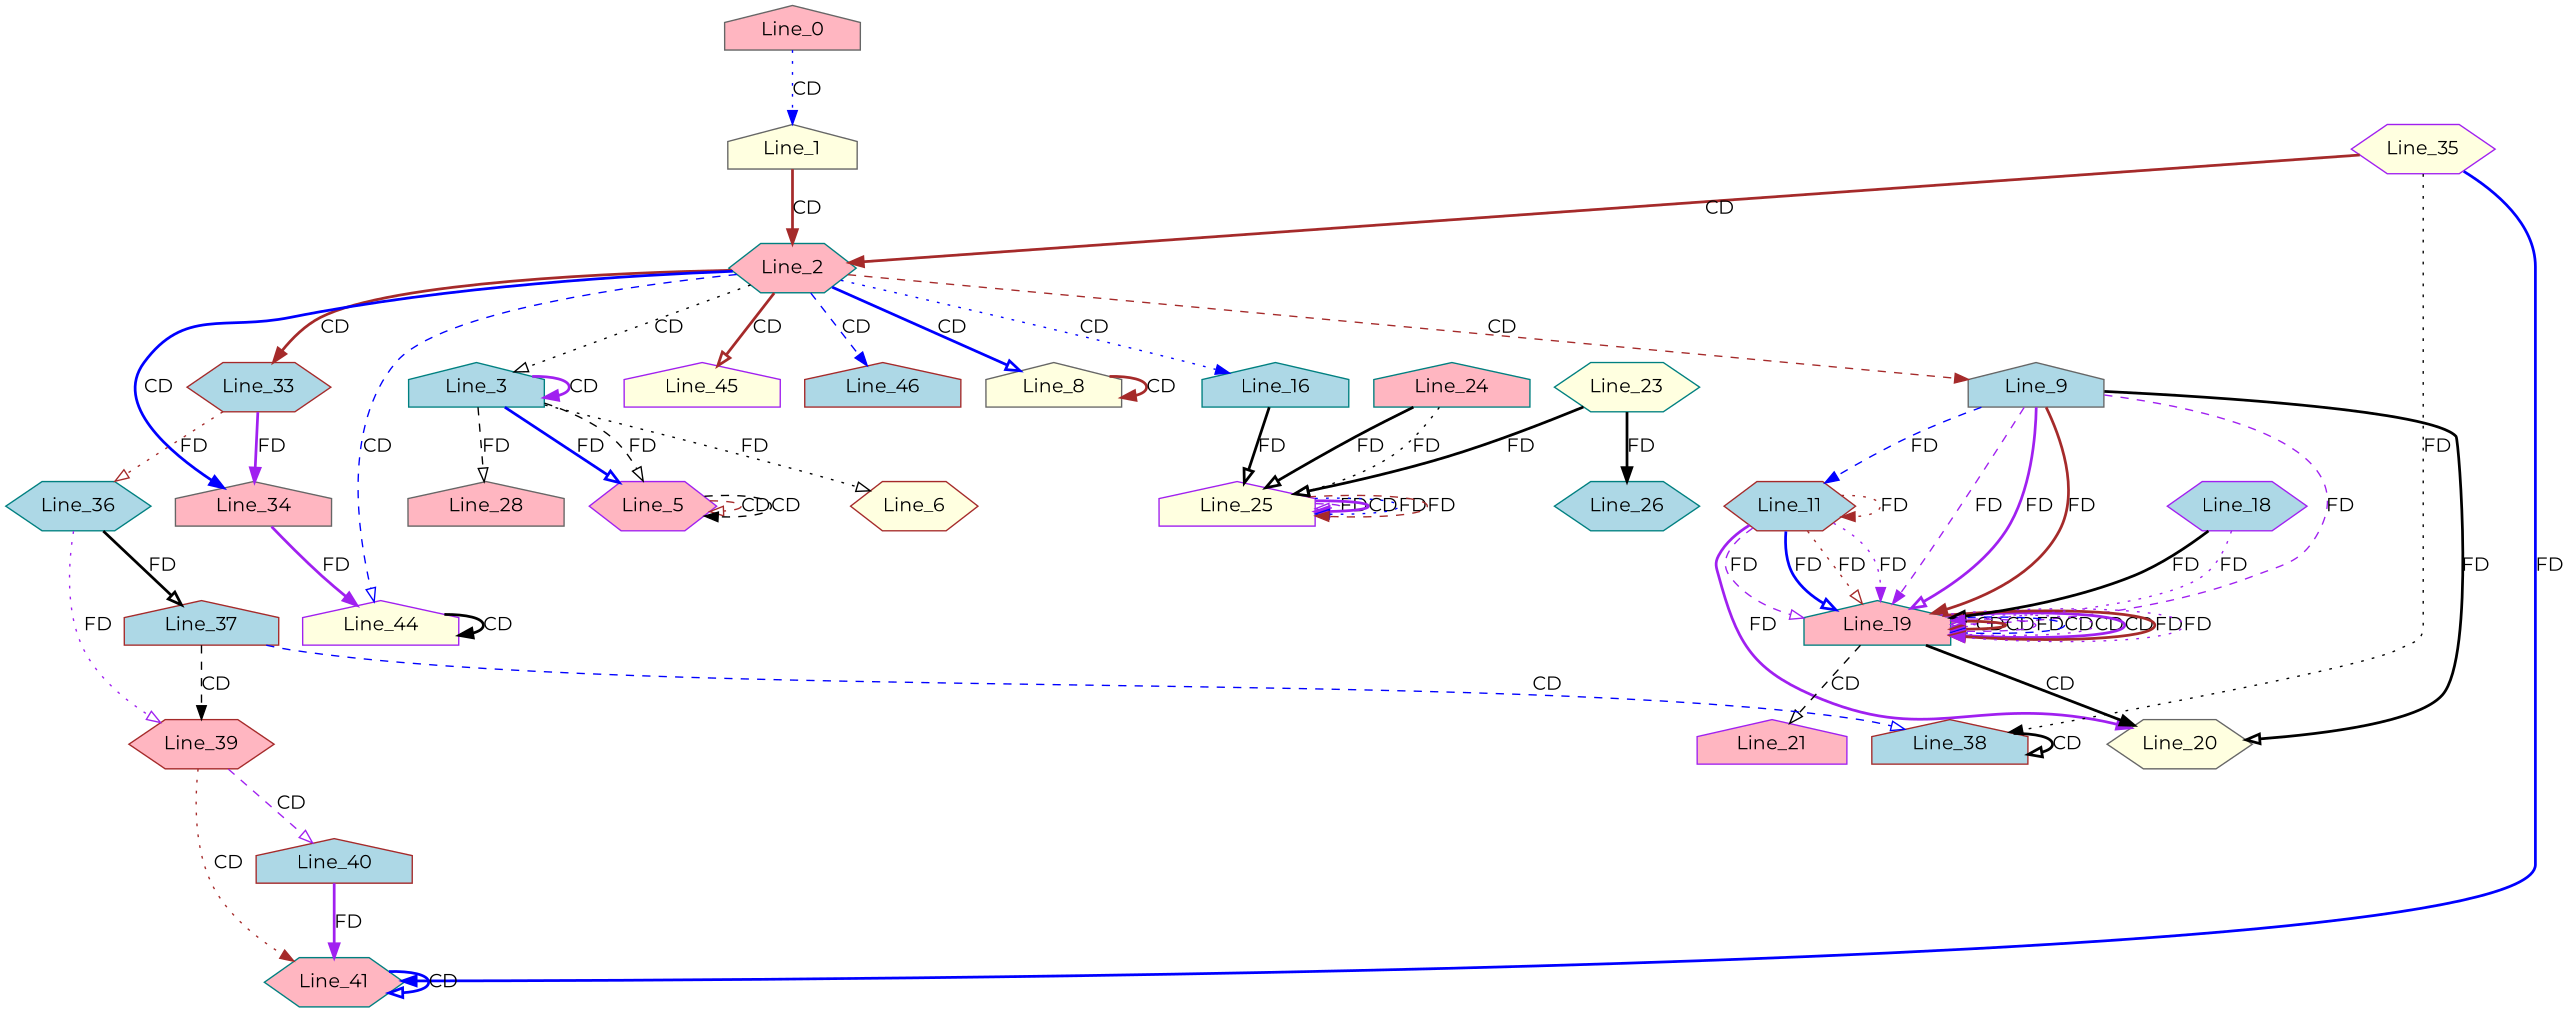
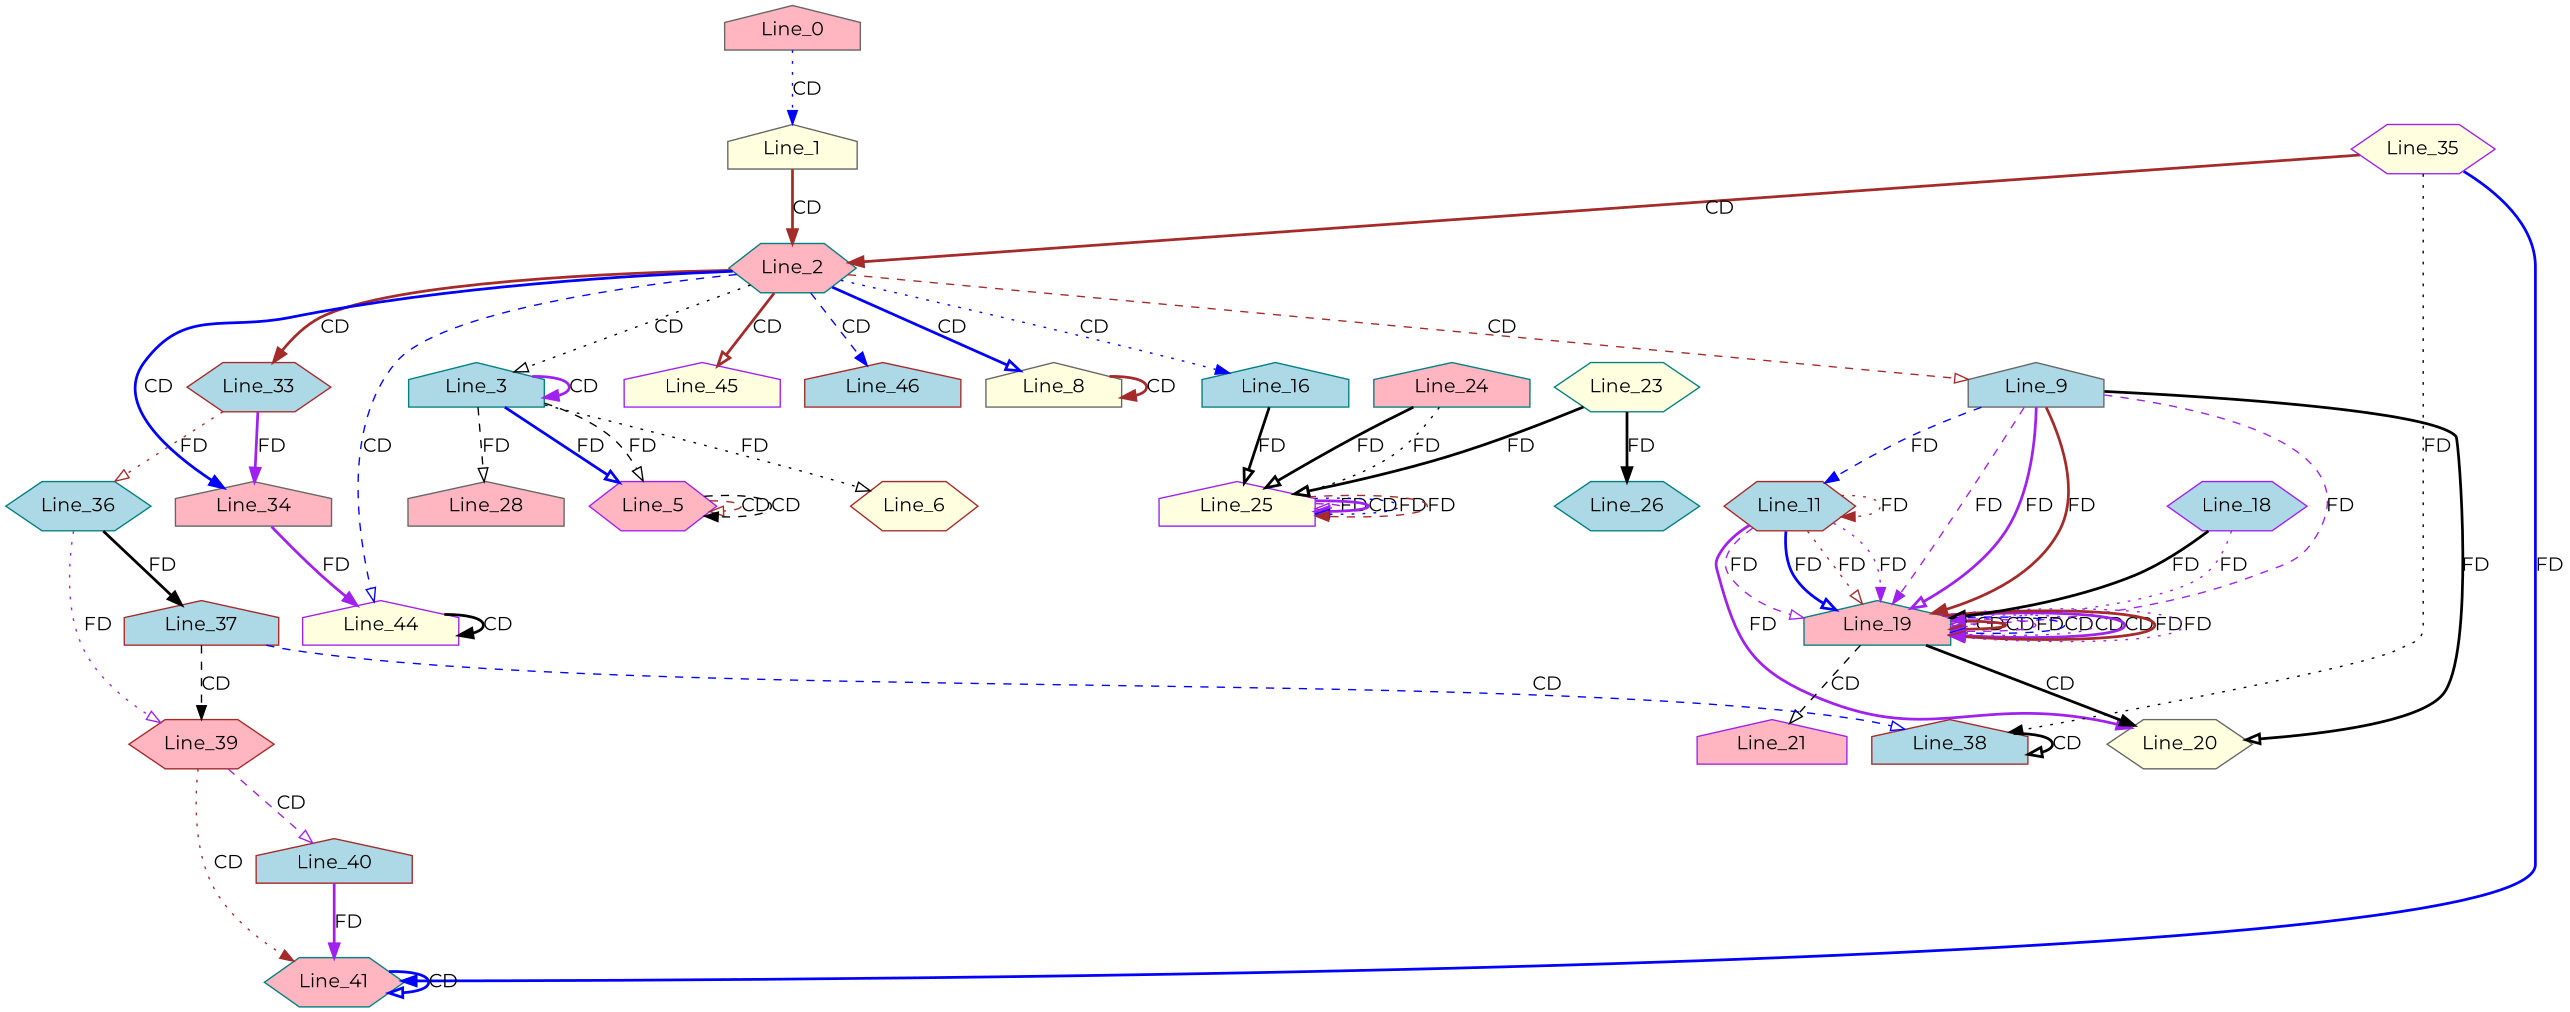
(1401, 326) -> (1401, 326)
(137, 563) -> (137, 563)
